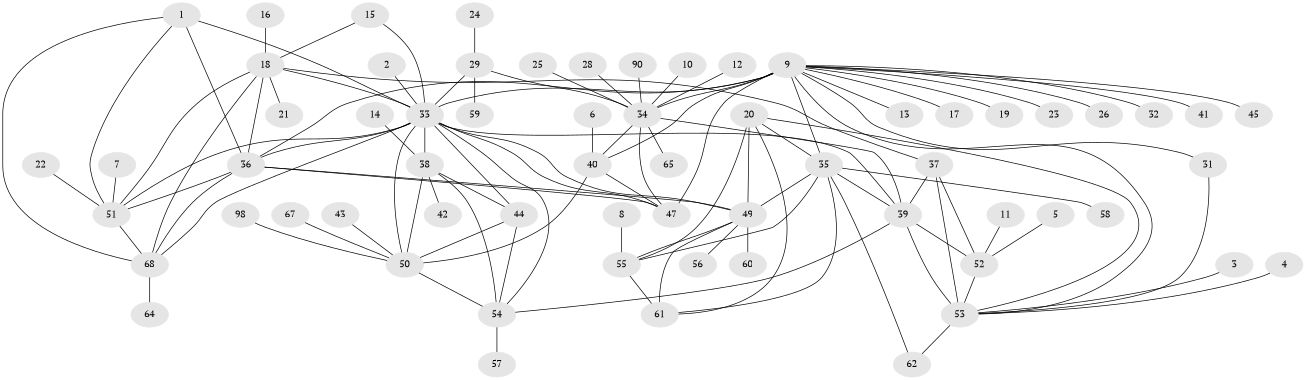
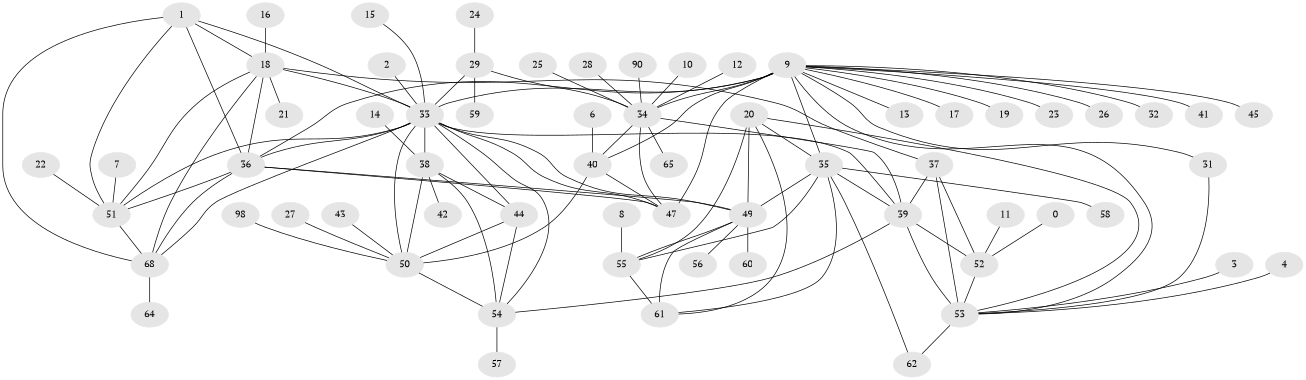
(318, 40) -> (224, 40)
(290, 215) -> (290, 215)
(1056, 215) -> (1056, 215)
